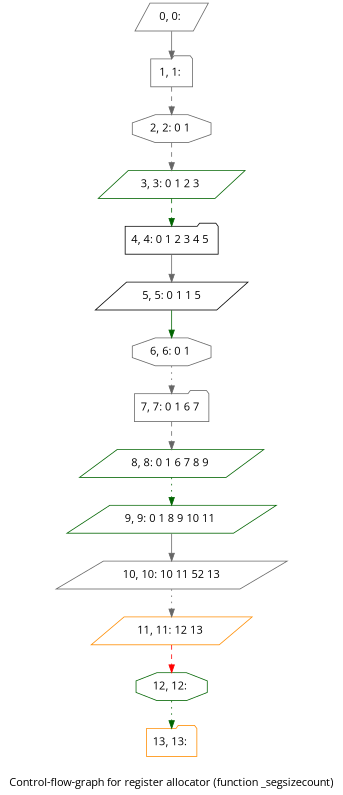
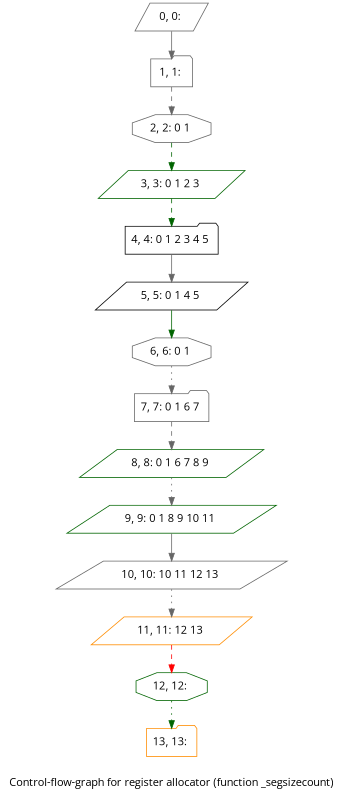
(172, 153) -> (172, 153)
(172, 296) -> (172, 296)
(172, 488) -> (172, 488)
(172, 575) -> (172, 575)
